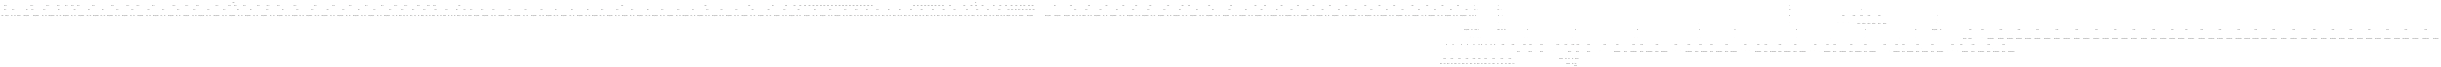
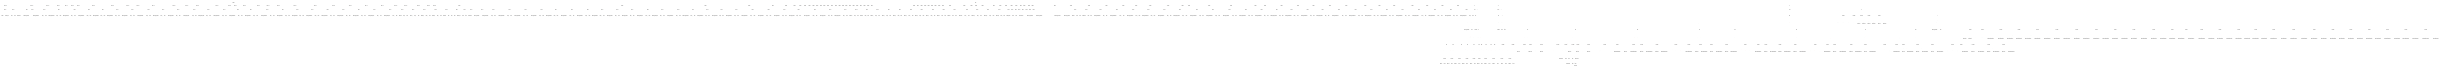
none -> (1039, 16)
(1048, 16) -> none
